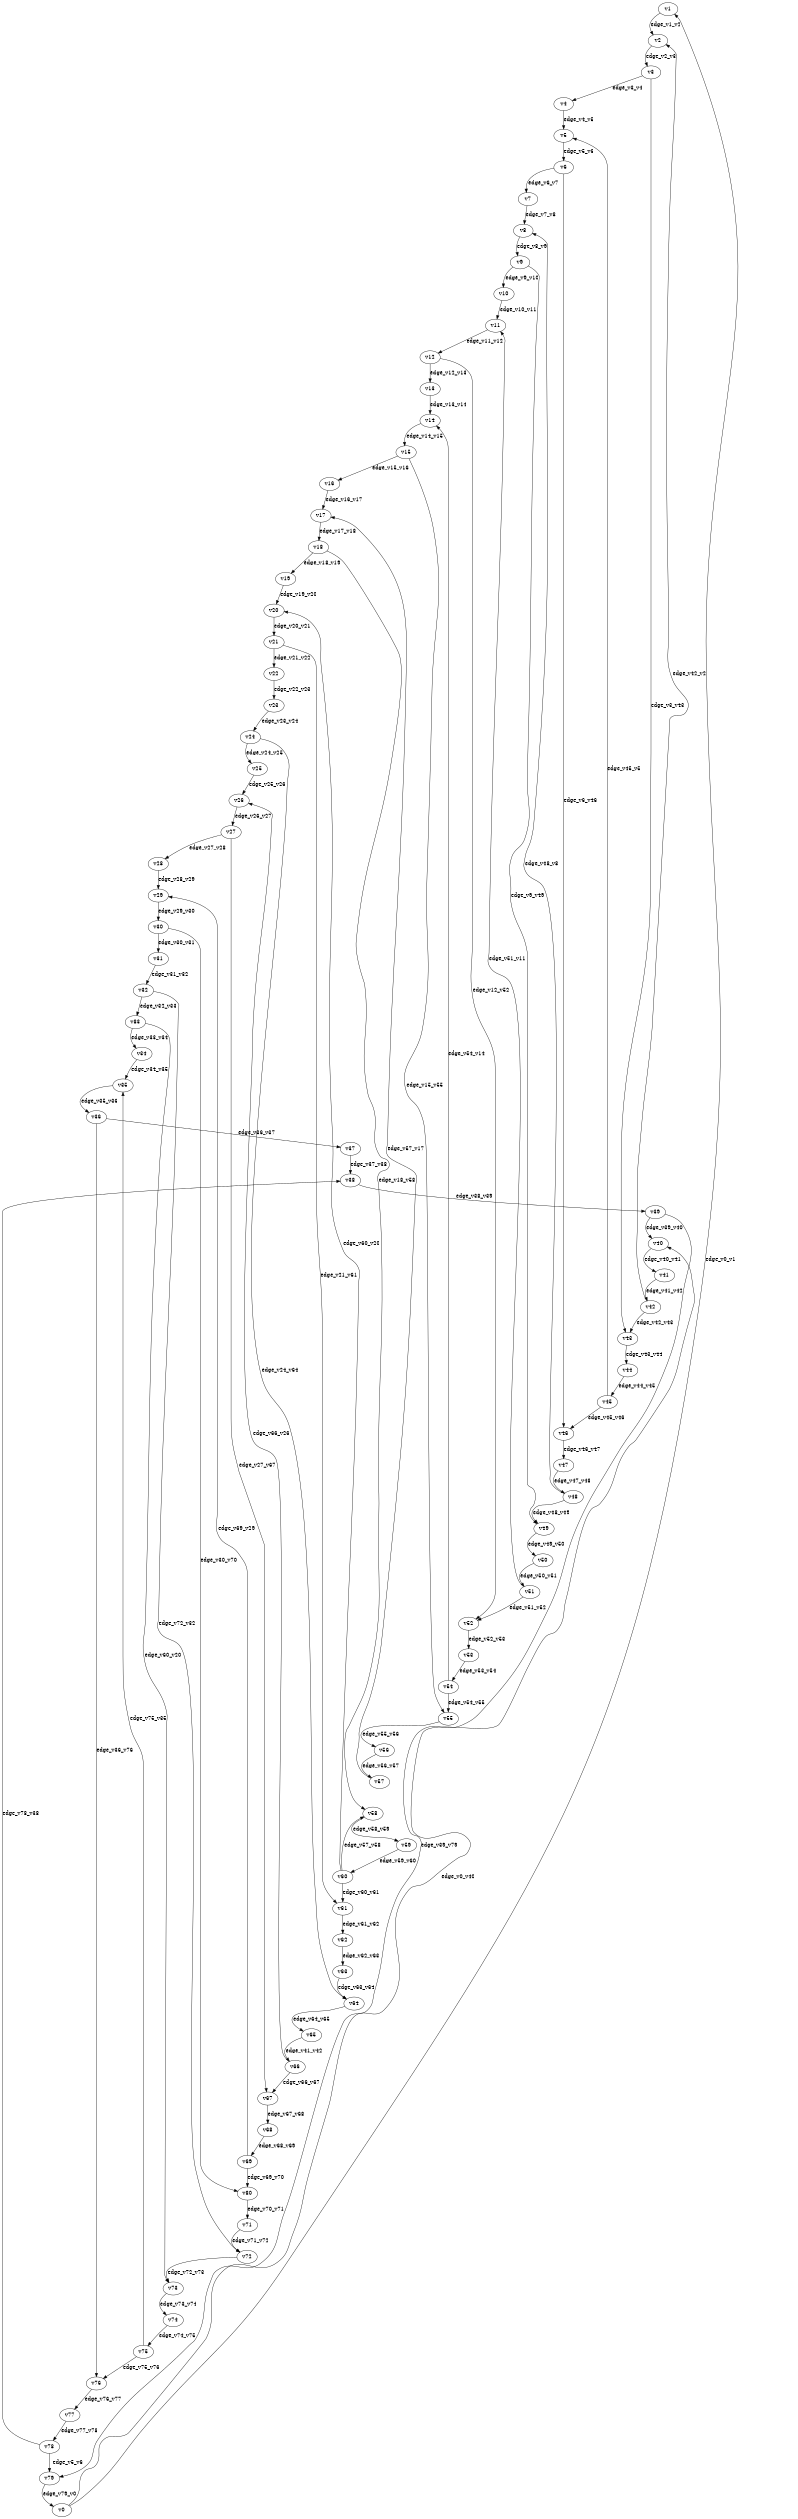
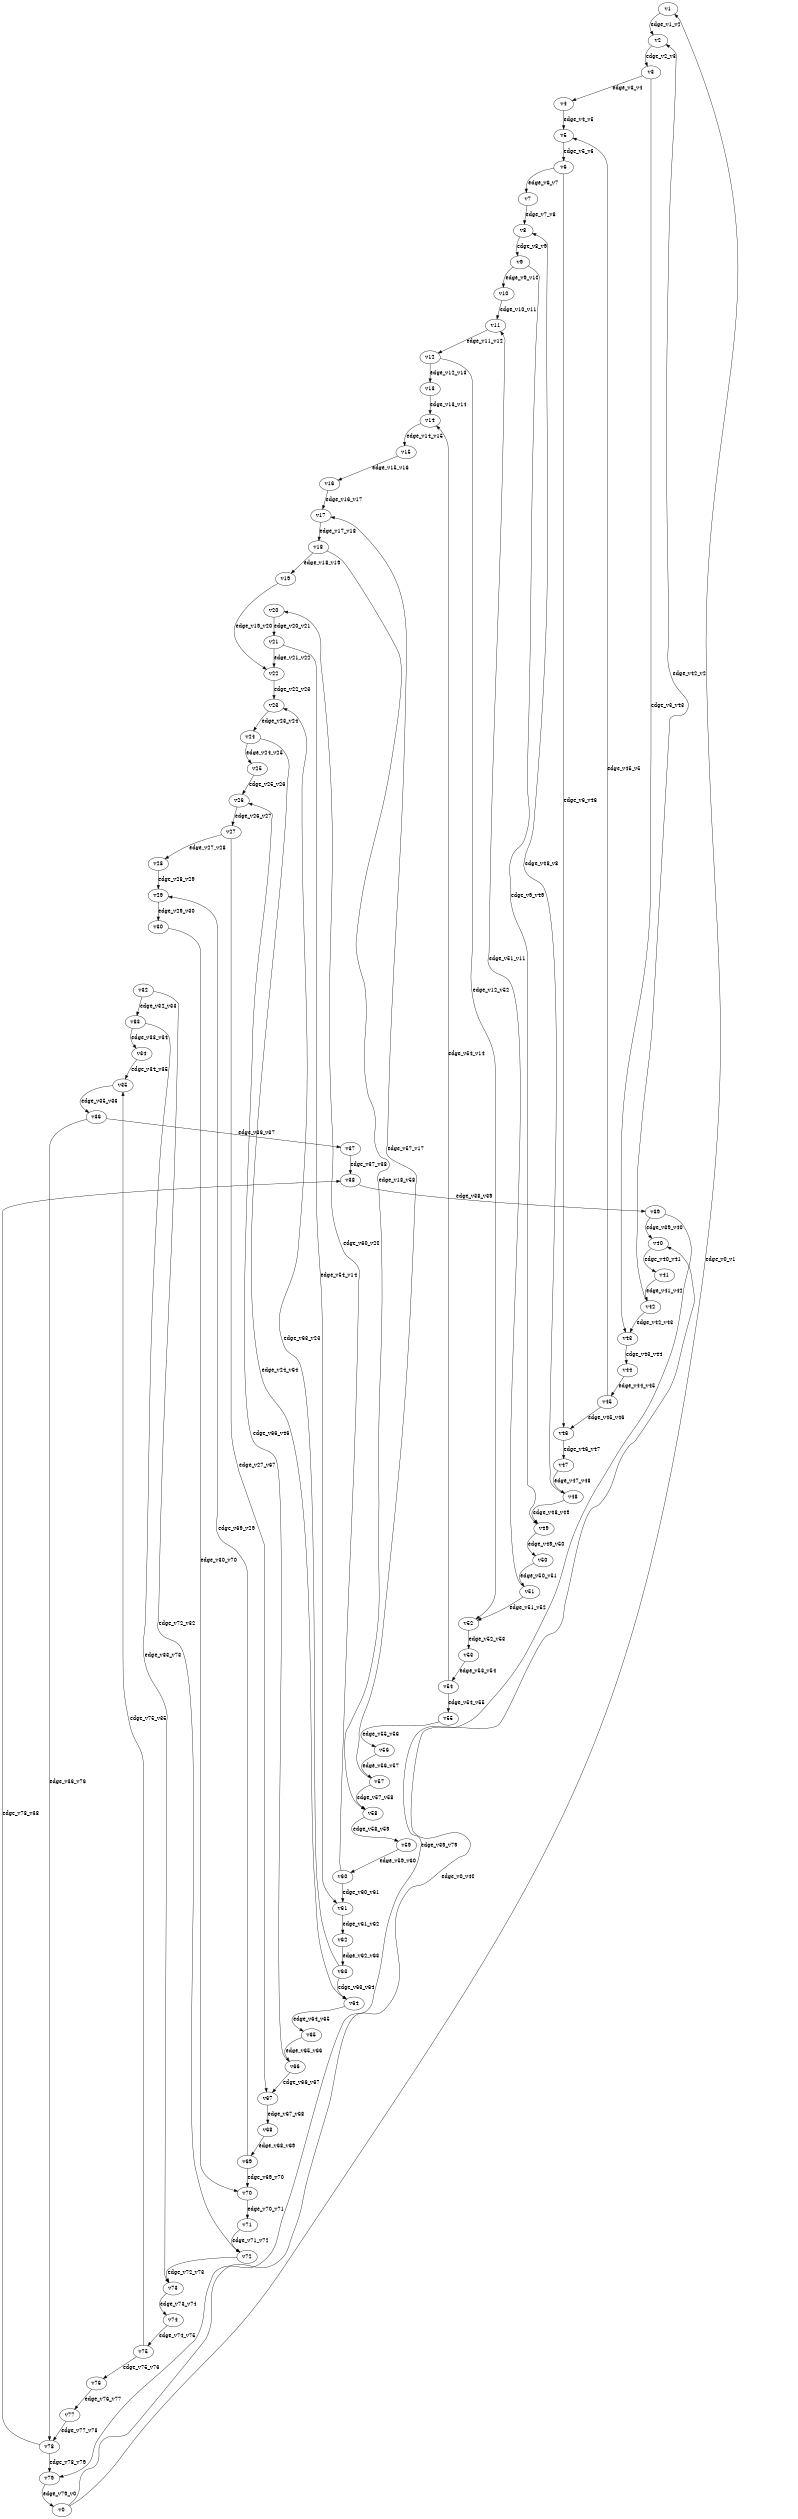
(280, 593) -> (237, 622)
(158, 959) -> none
(405, 1083) -> none
(339, 1275) -> (339, 1275)
none -> (282, 1338)
(271, 1434) -> (271, 1434)
(163, 1655) -> (163, 1655)
(96, 1748) -> (49, 1767)
(344, 1841) -> (358, 1794)
(304, 2051) -> (304, 2051)
(247, 2194) -> (247, 2194)
(68, 2463) -> (68, 2463)
